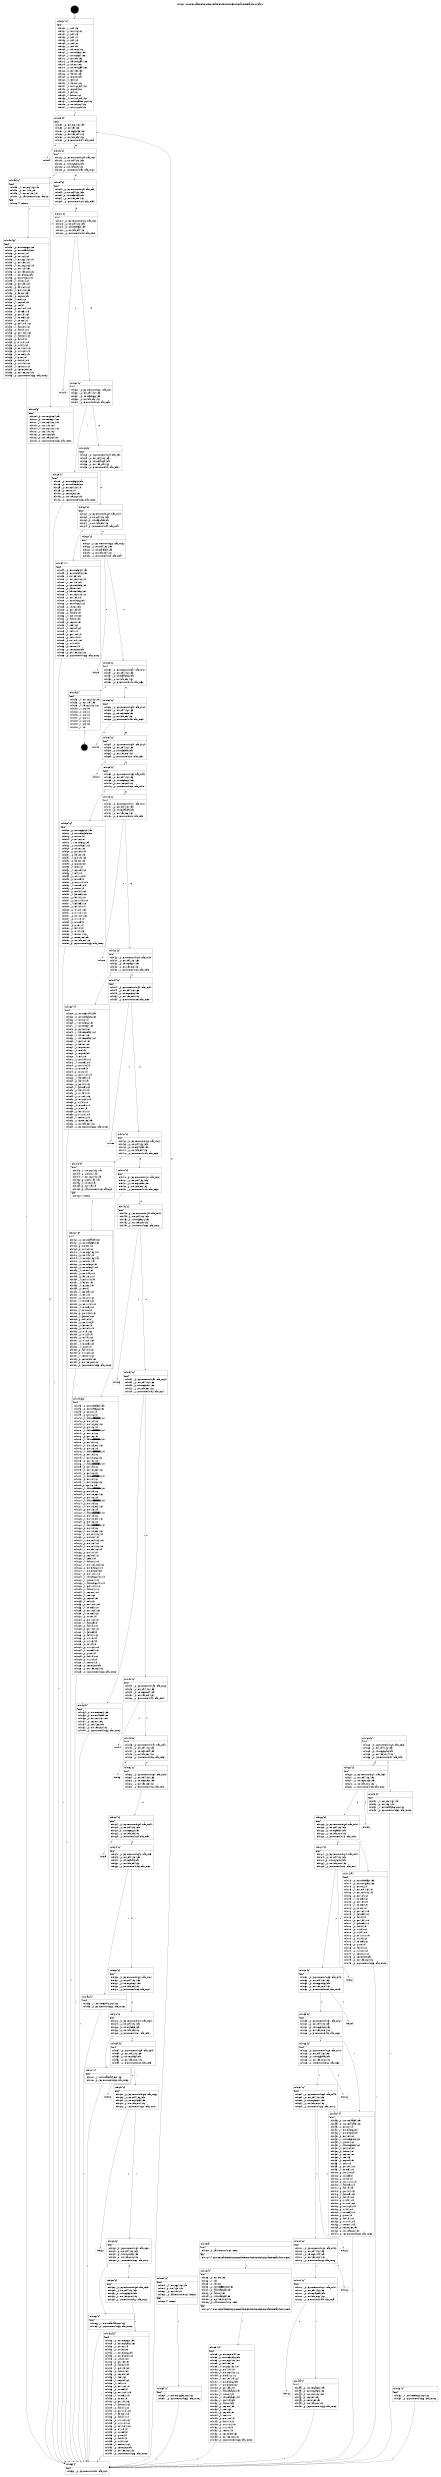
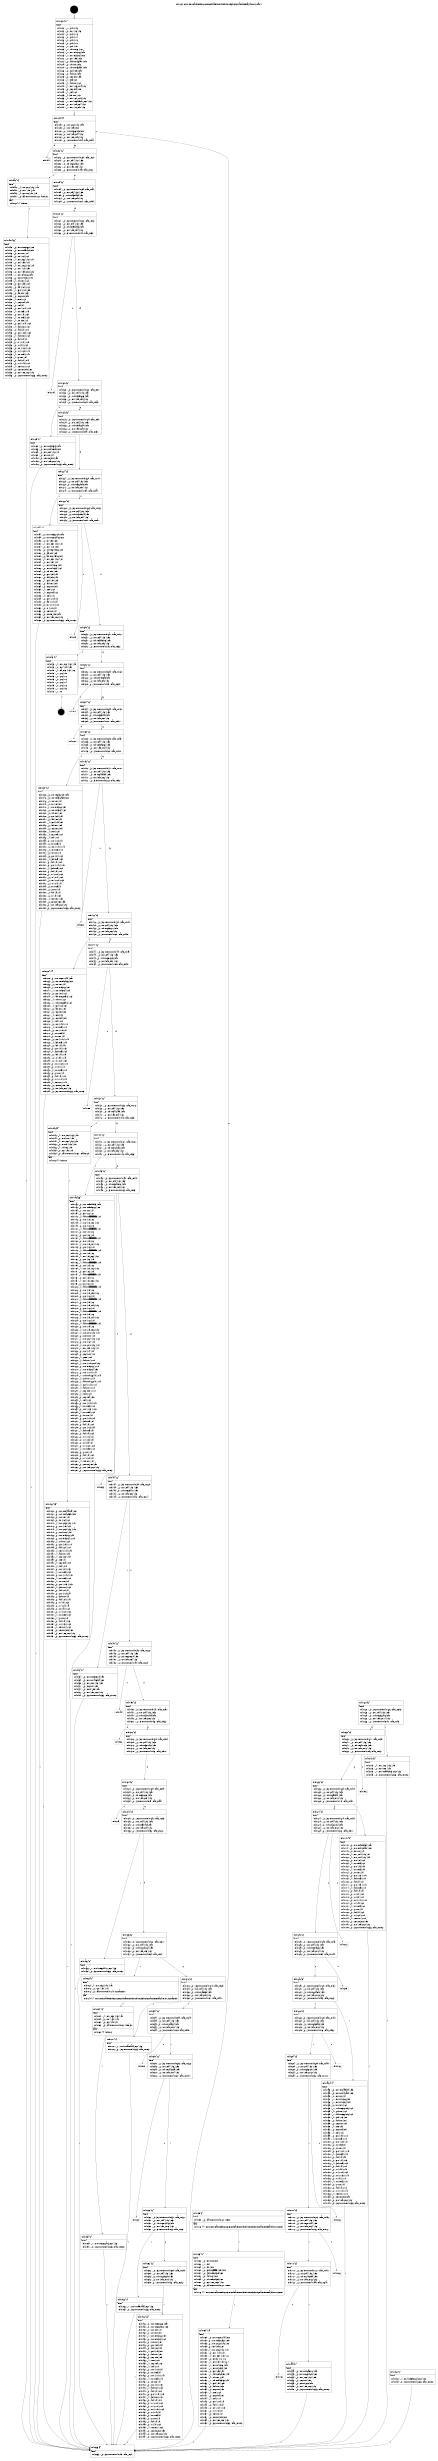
(50, 425) -> none
none -> (130, 1989)
